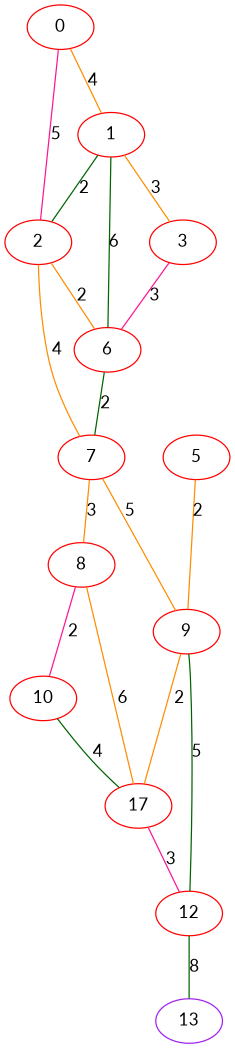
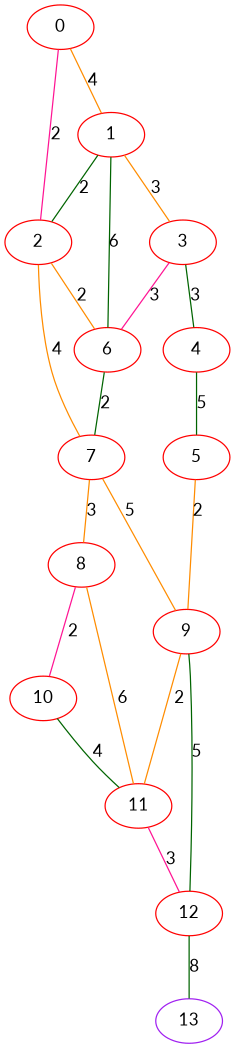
(56, 135) -> (56, 135)
none -> (197, 350)
(138, 806) -> (138, 806)
